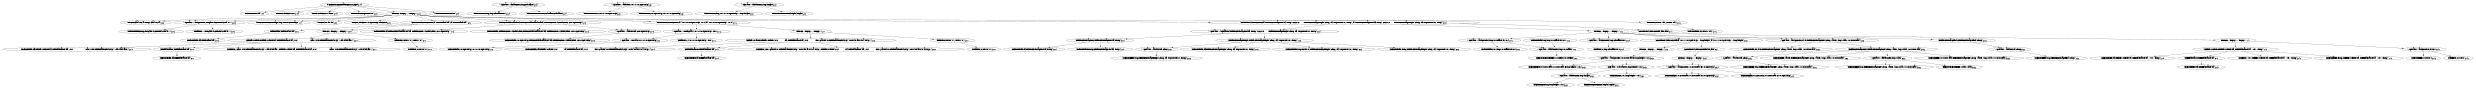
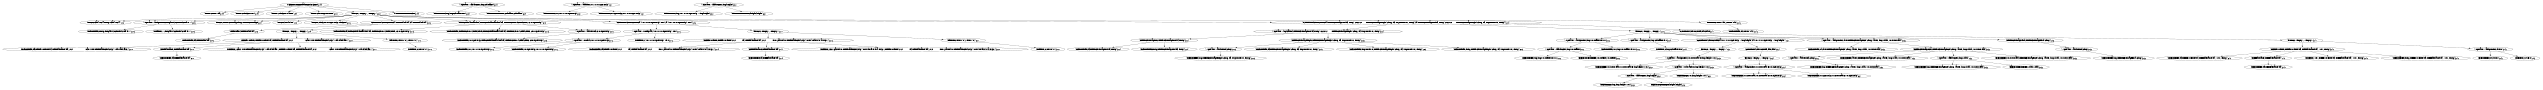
(1553, 44) -> (1554, 54)
none -> (475, 49)
